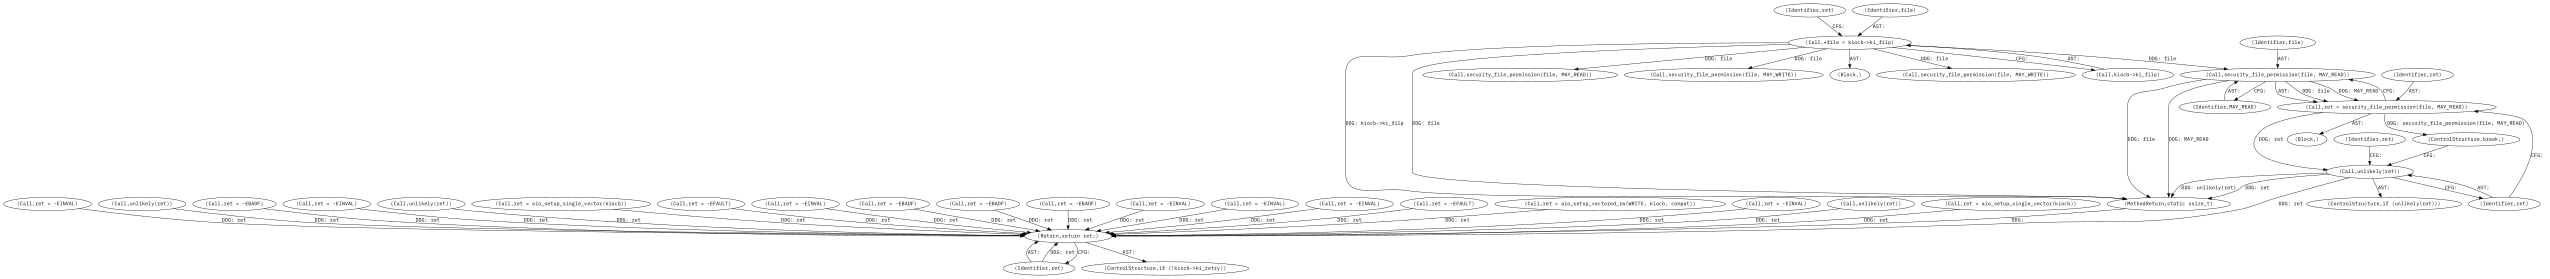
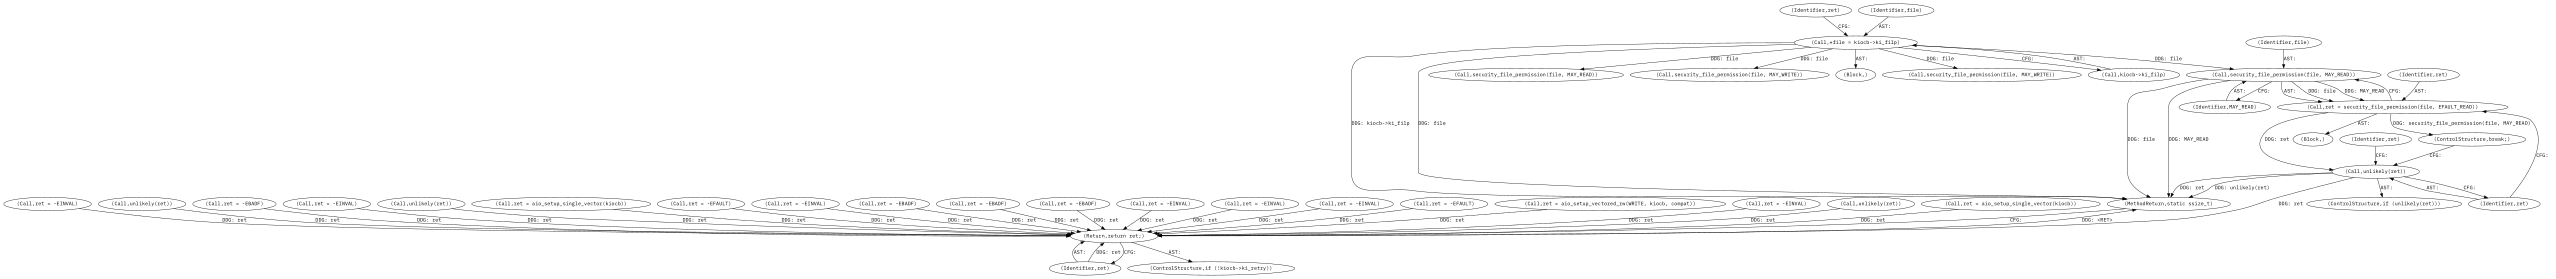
(2387, 107) -> (2393, 107)
(2019, 220) -> (2018, 220)
none -> (1646, 233)
